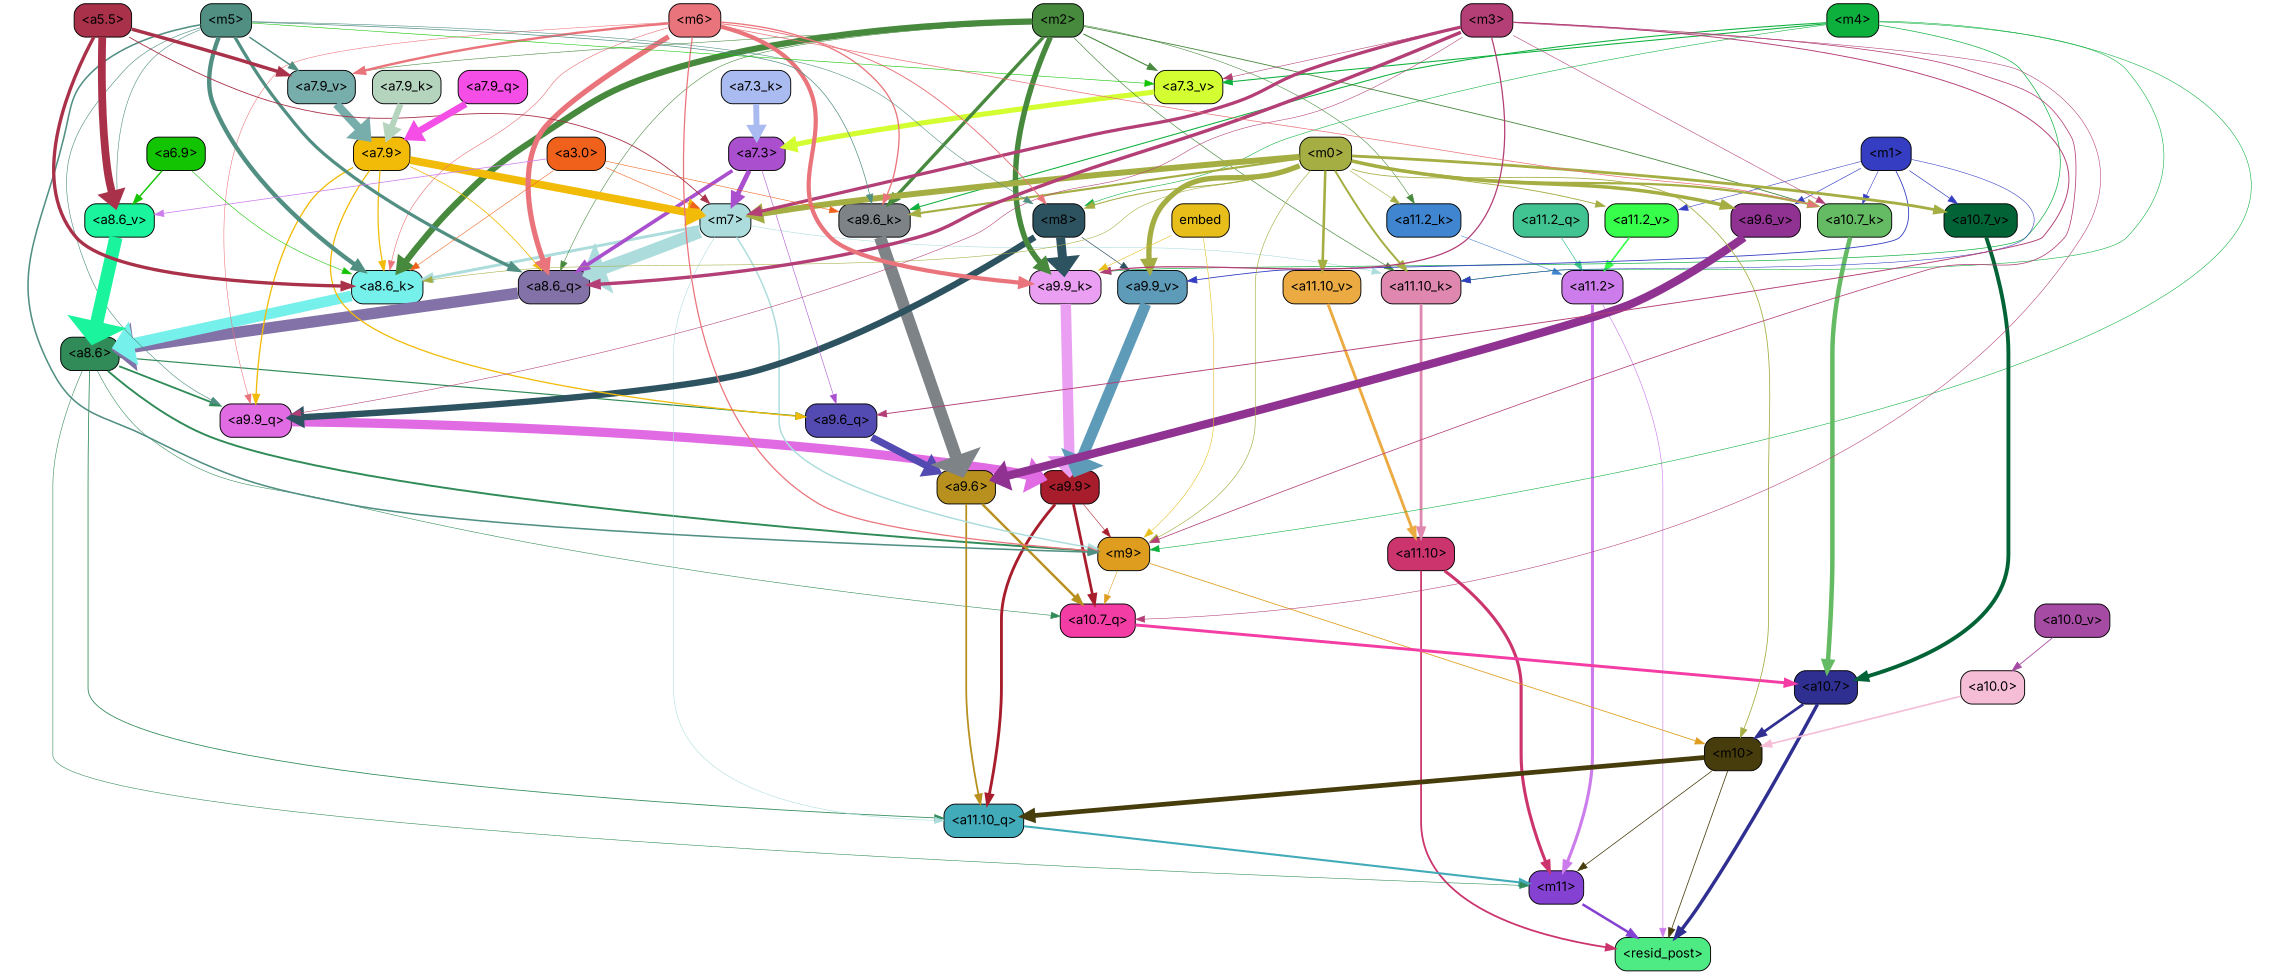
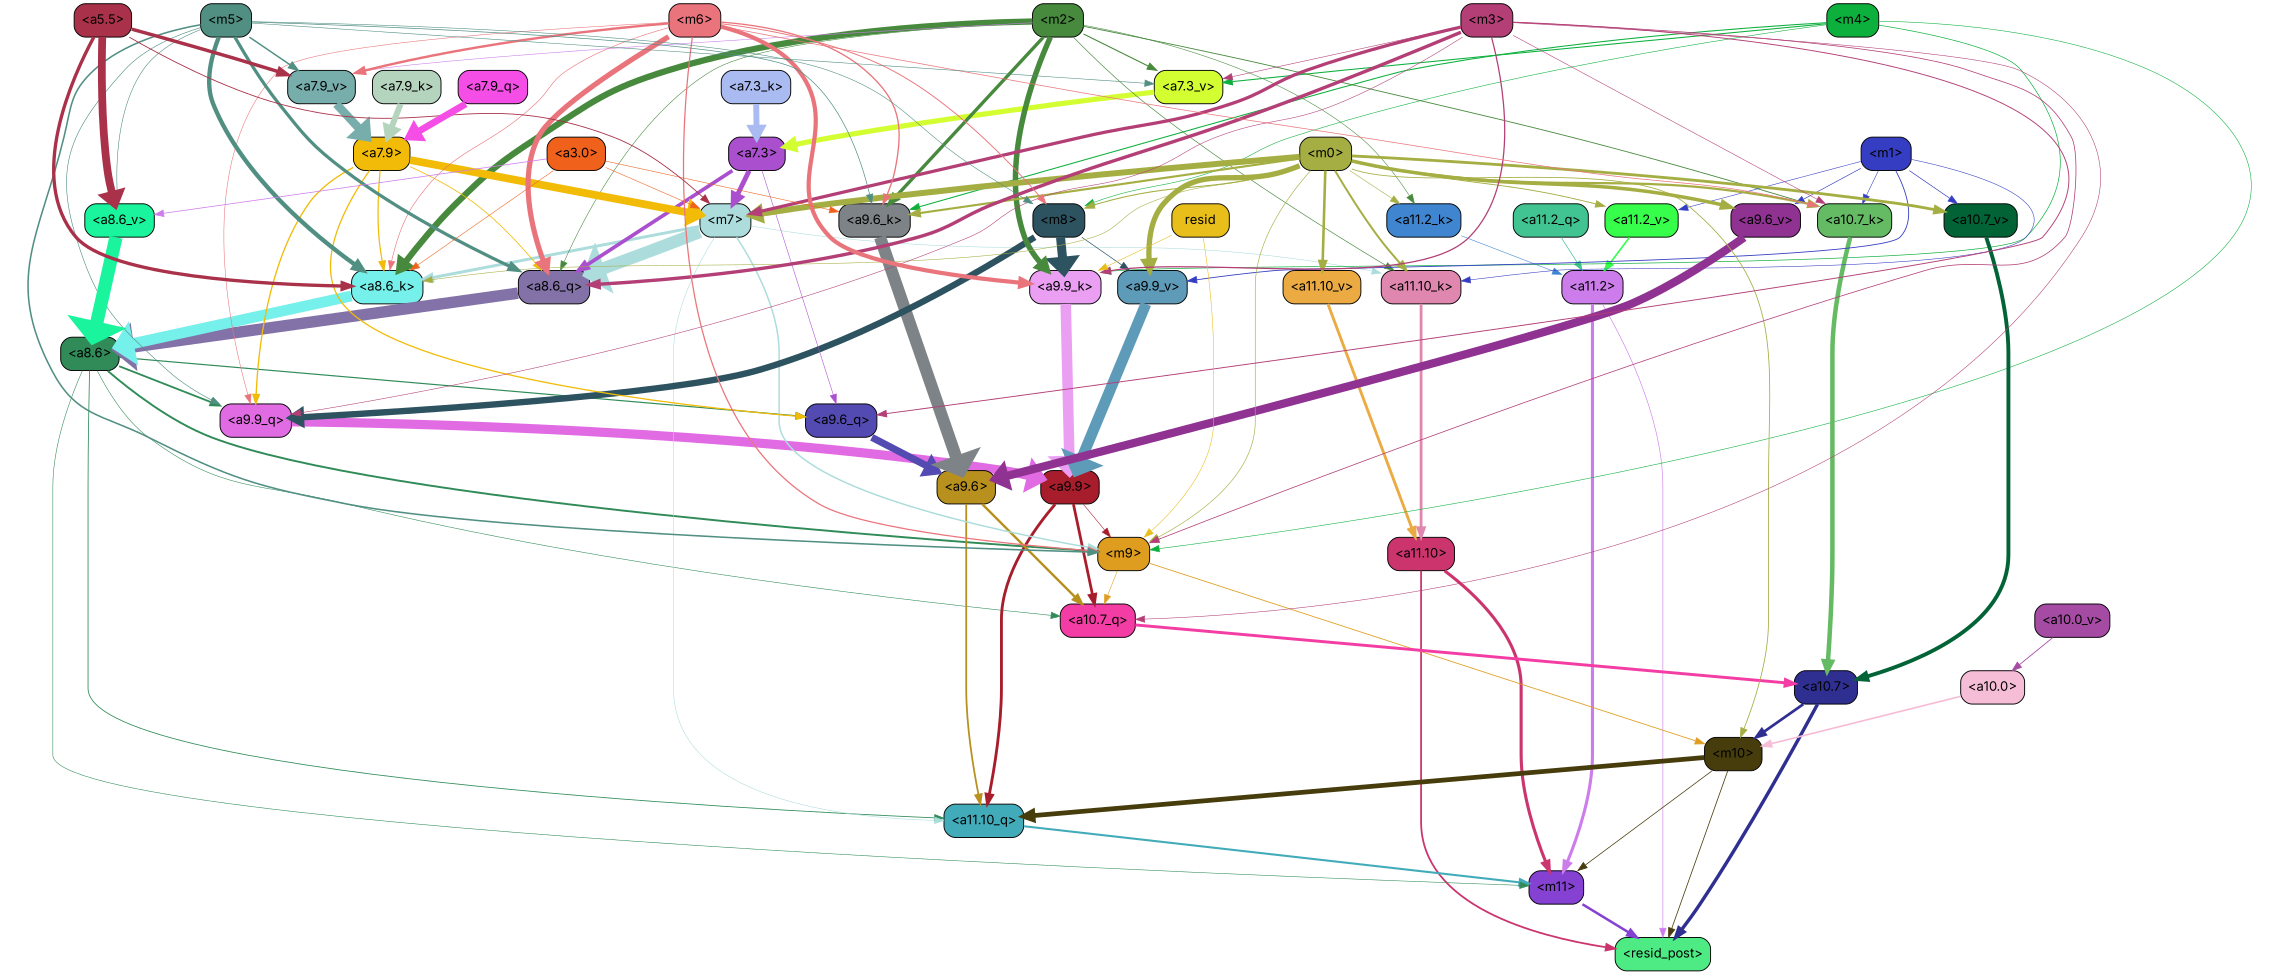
(715, 41) -> (715, 41)
(564, 44) -> (564, 44)
(176, 154) -> none
(1201, 220) -> (1201, 220)
(2076, 254) -> none
